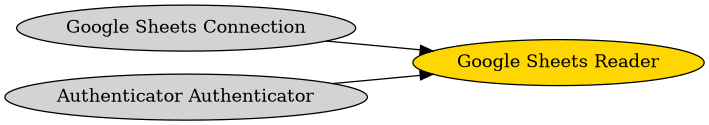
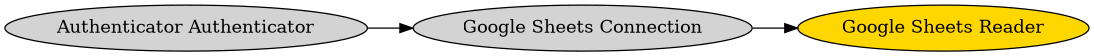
(376, 79) -> (384, 28)
